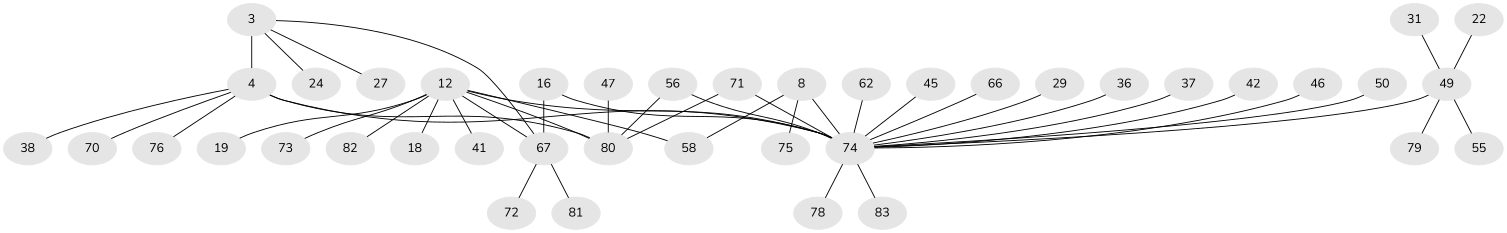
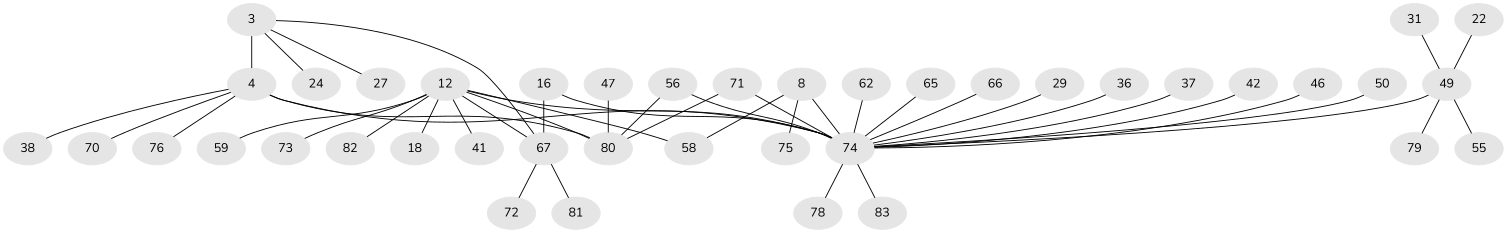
(931, 84) -> (931, 84)
(221, 149) -> (221, 149)
